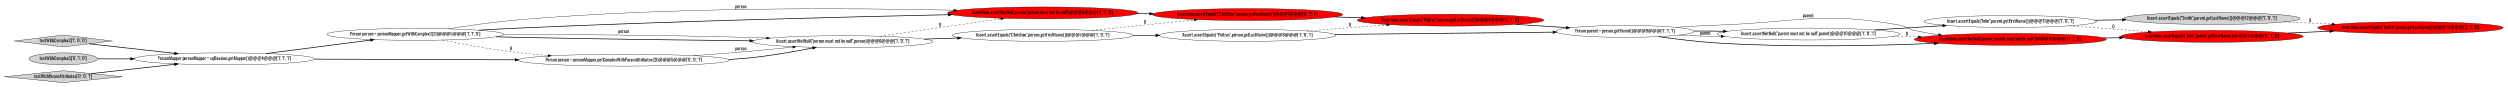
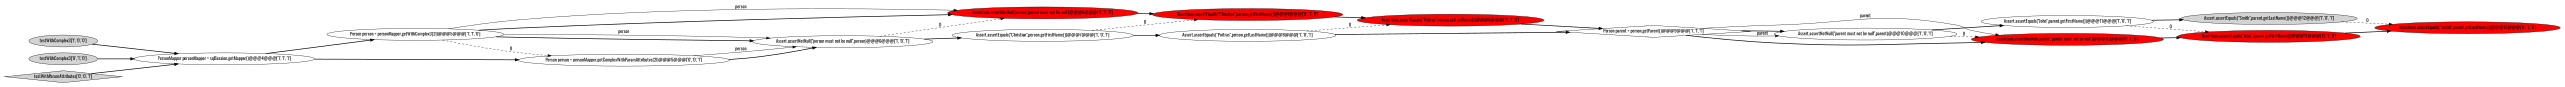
(1625, 31) -> (1654, 31)
(63, 41) -> (63, 41)
